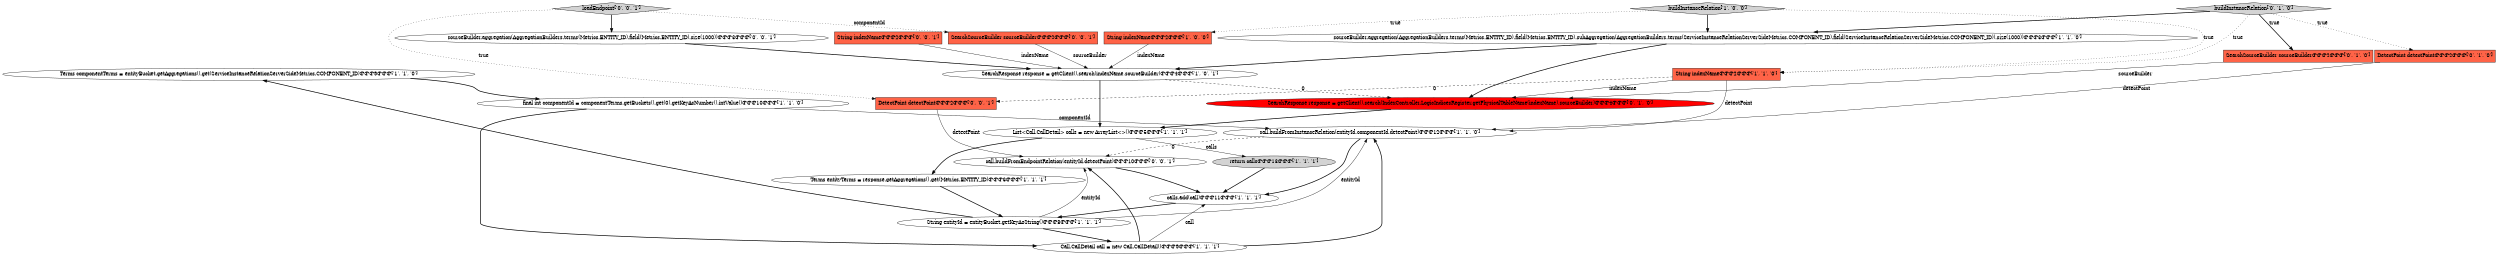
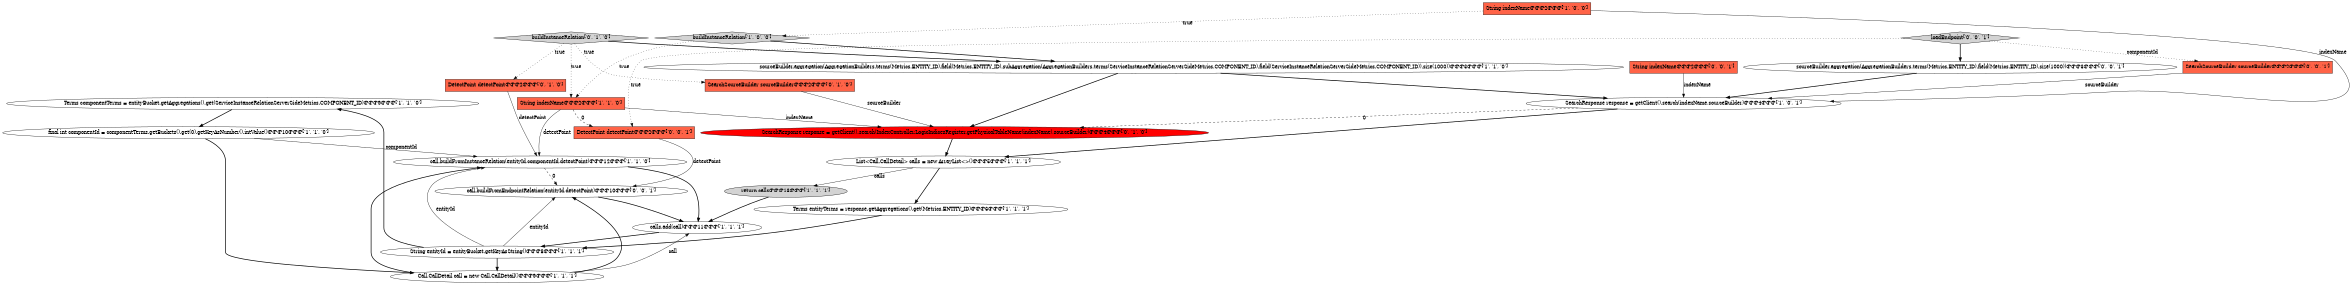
(1434, 19) -> (1135, 23)
(2275, 31) -> (629, 77)
